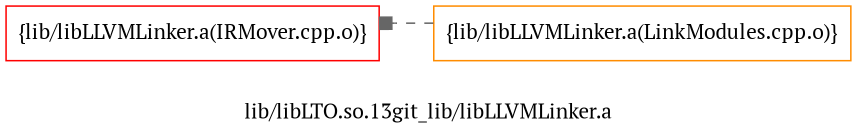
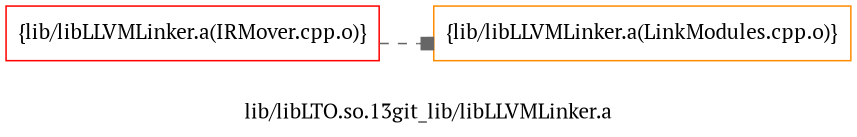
(414, 23) -> (399, 44)
